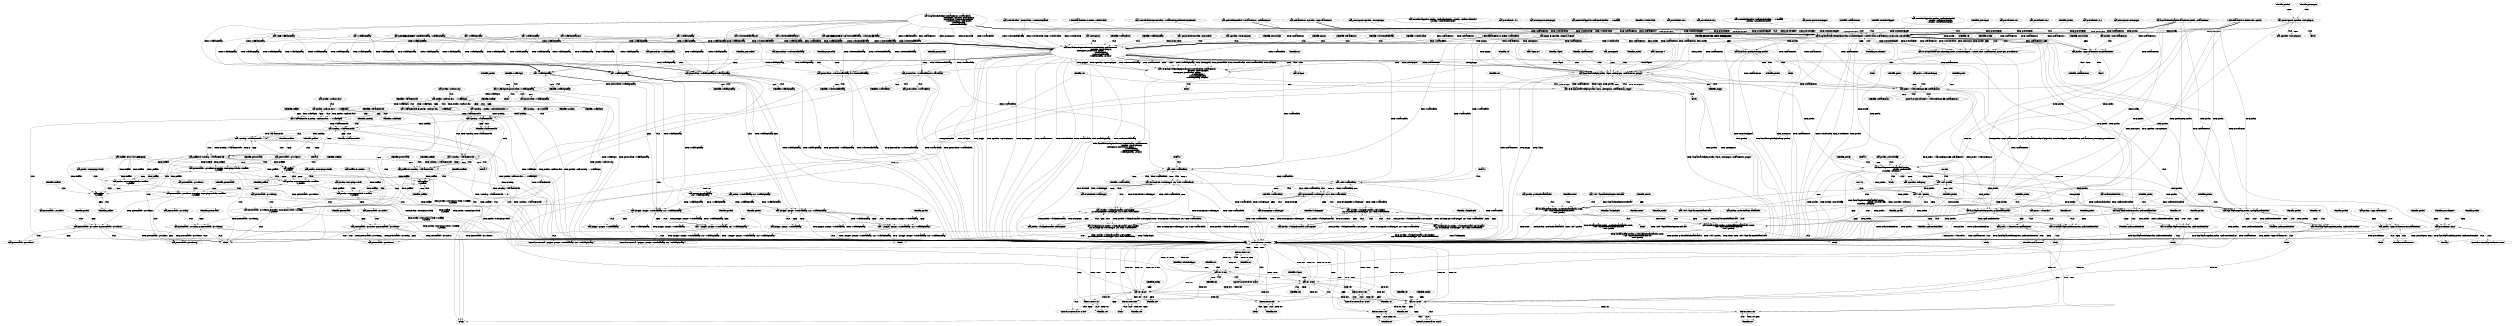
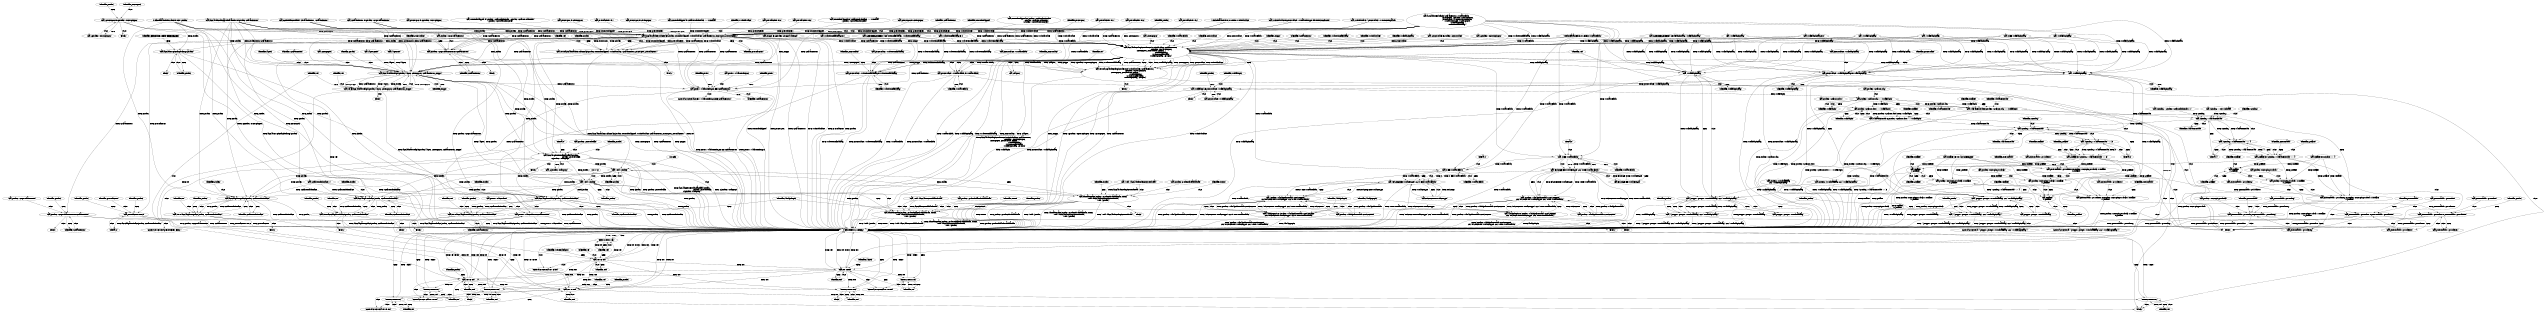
(919, 81) -> (975, 60)
(310, 176) -> (2232, 206)
(328, 188) -> (2284, 167)
(2246, 211) -> (247, 199)
(529, 218) -> none
